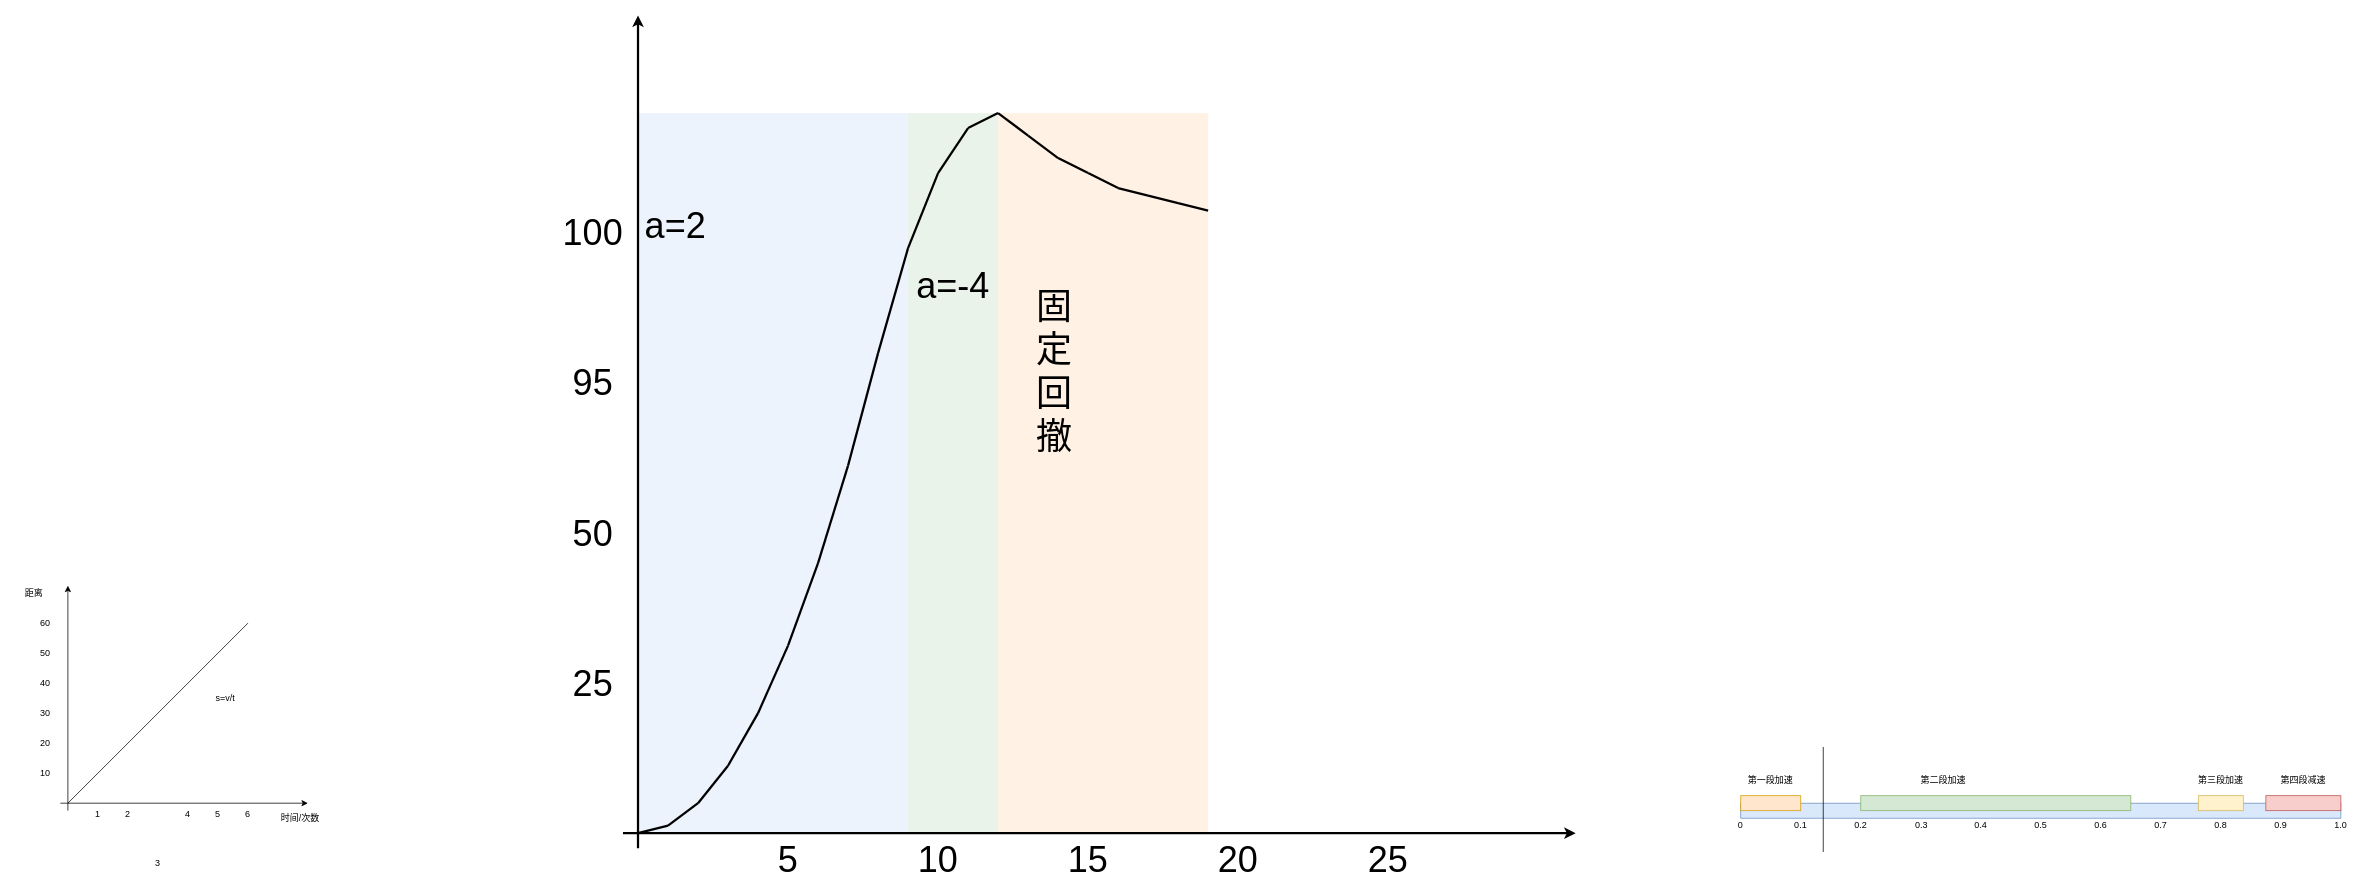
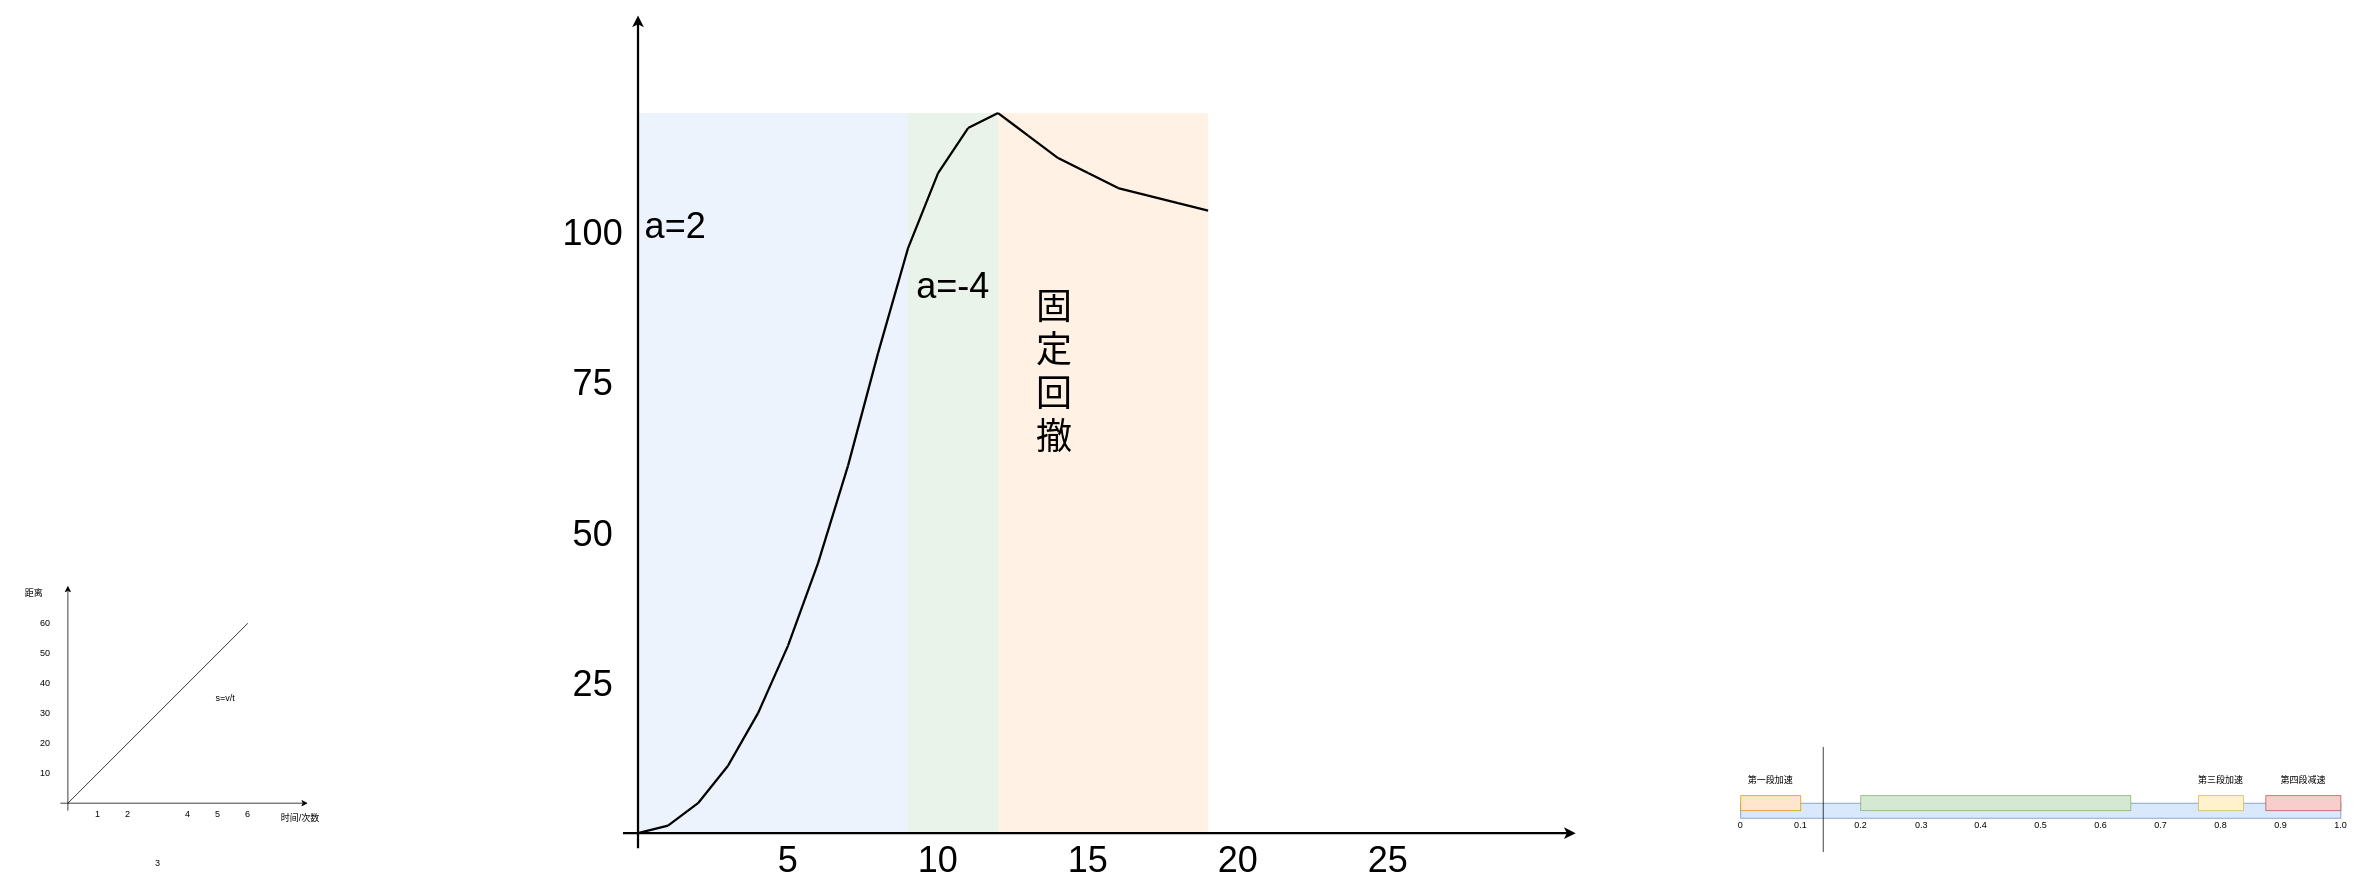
(593, 383) -> (593, 383)
(1943, 780) -> none
